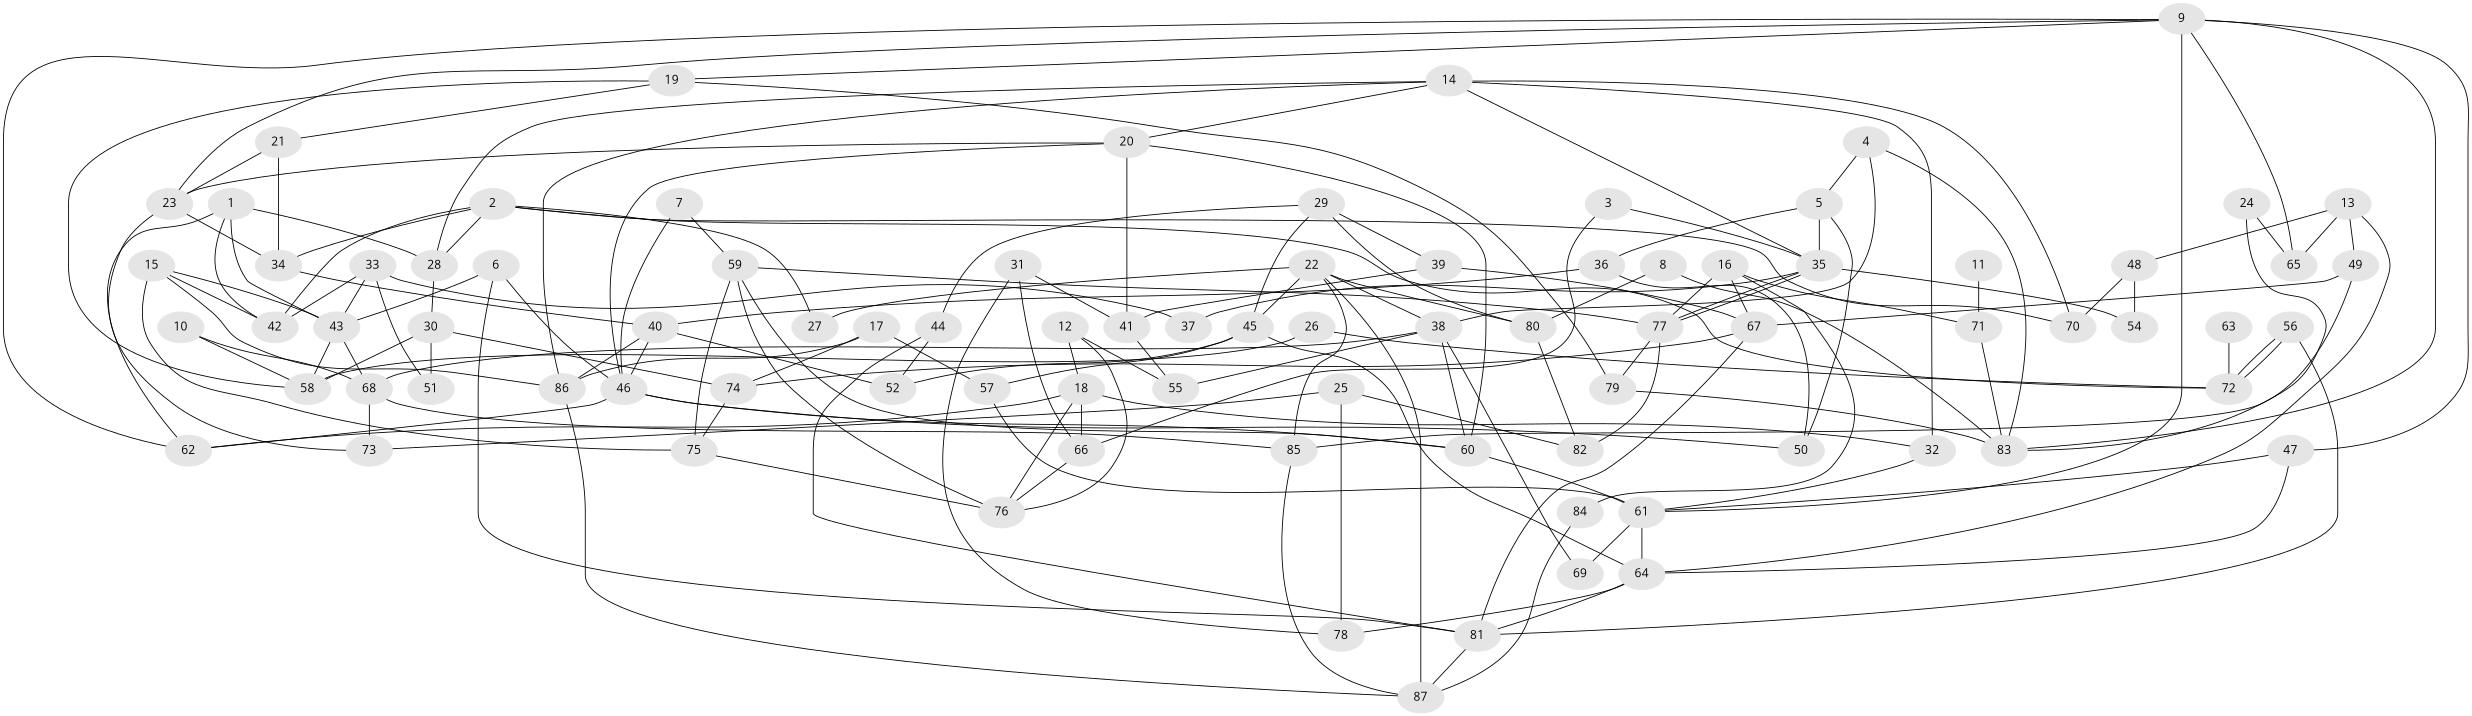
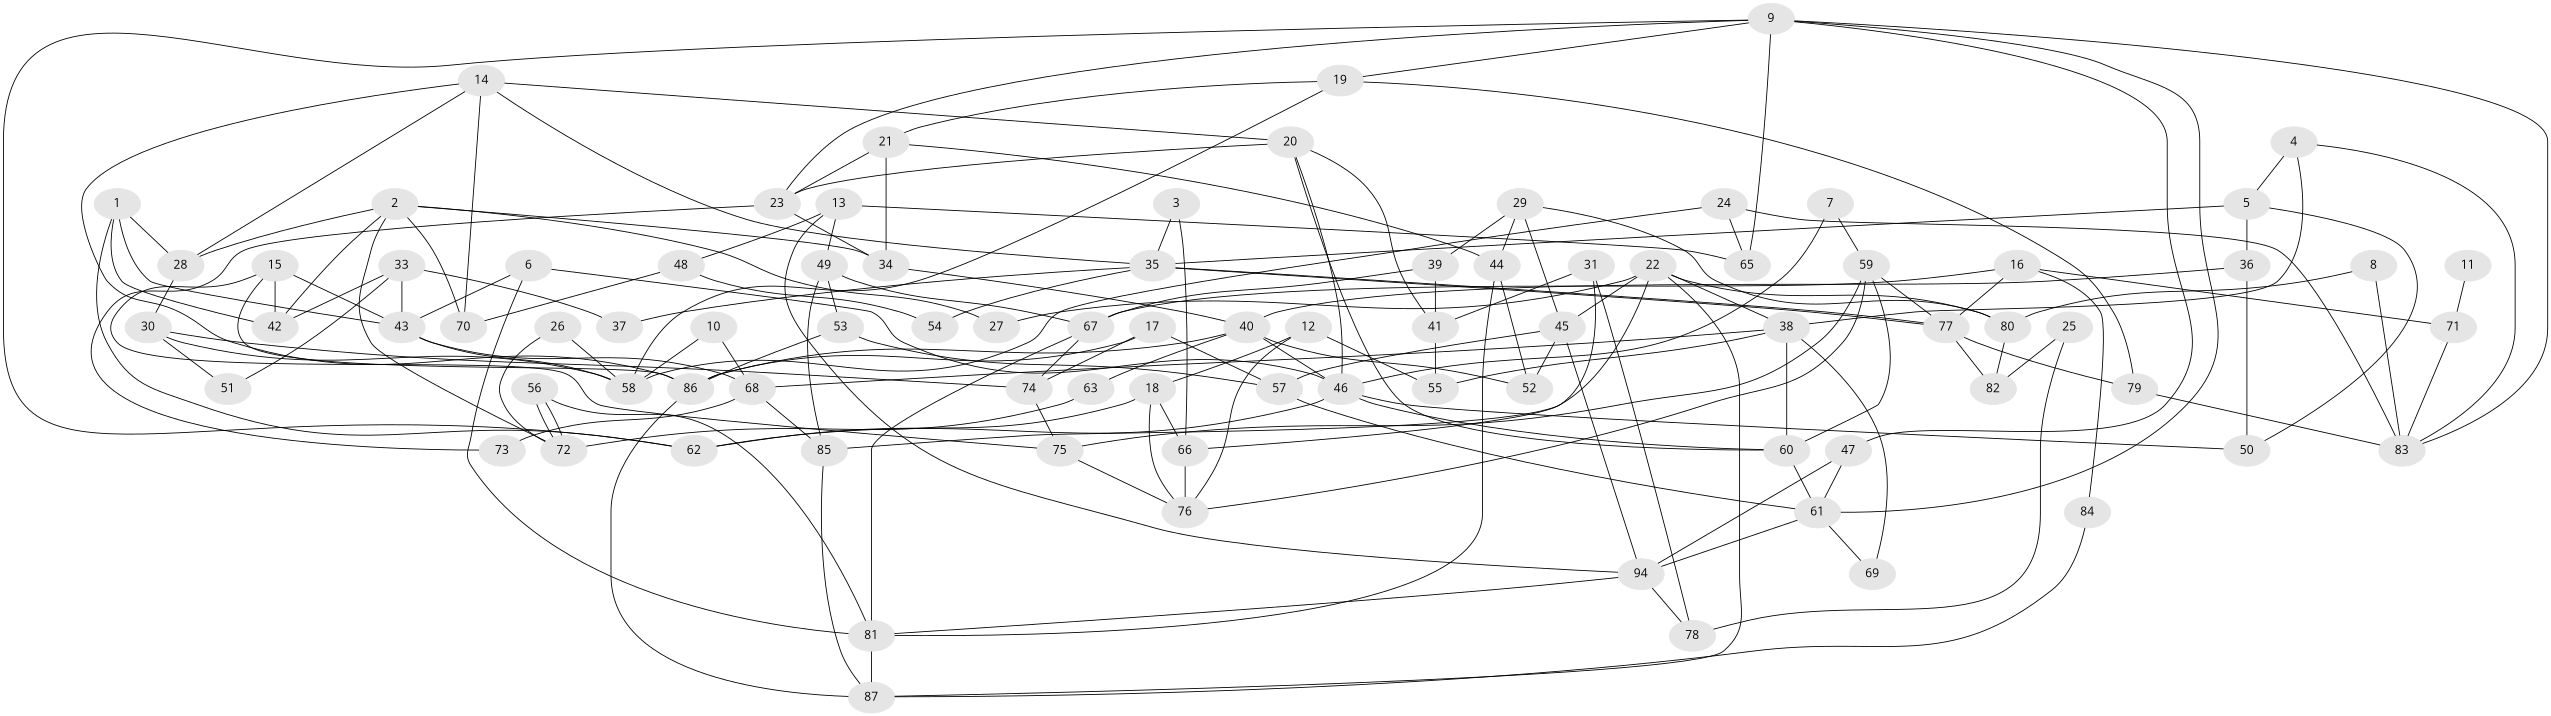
none -> (1198, 183)
none -> (1166, 288)
none -> (841, 327)
none -> (1167, 356)
(995, 417) -> none
(1932, 451) -> none
(1642, 574) -> (1641, 574)
